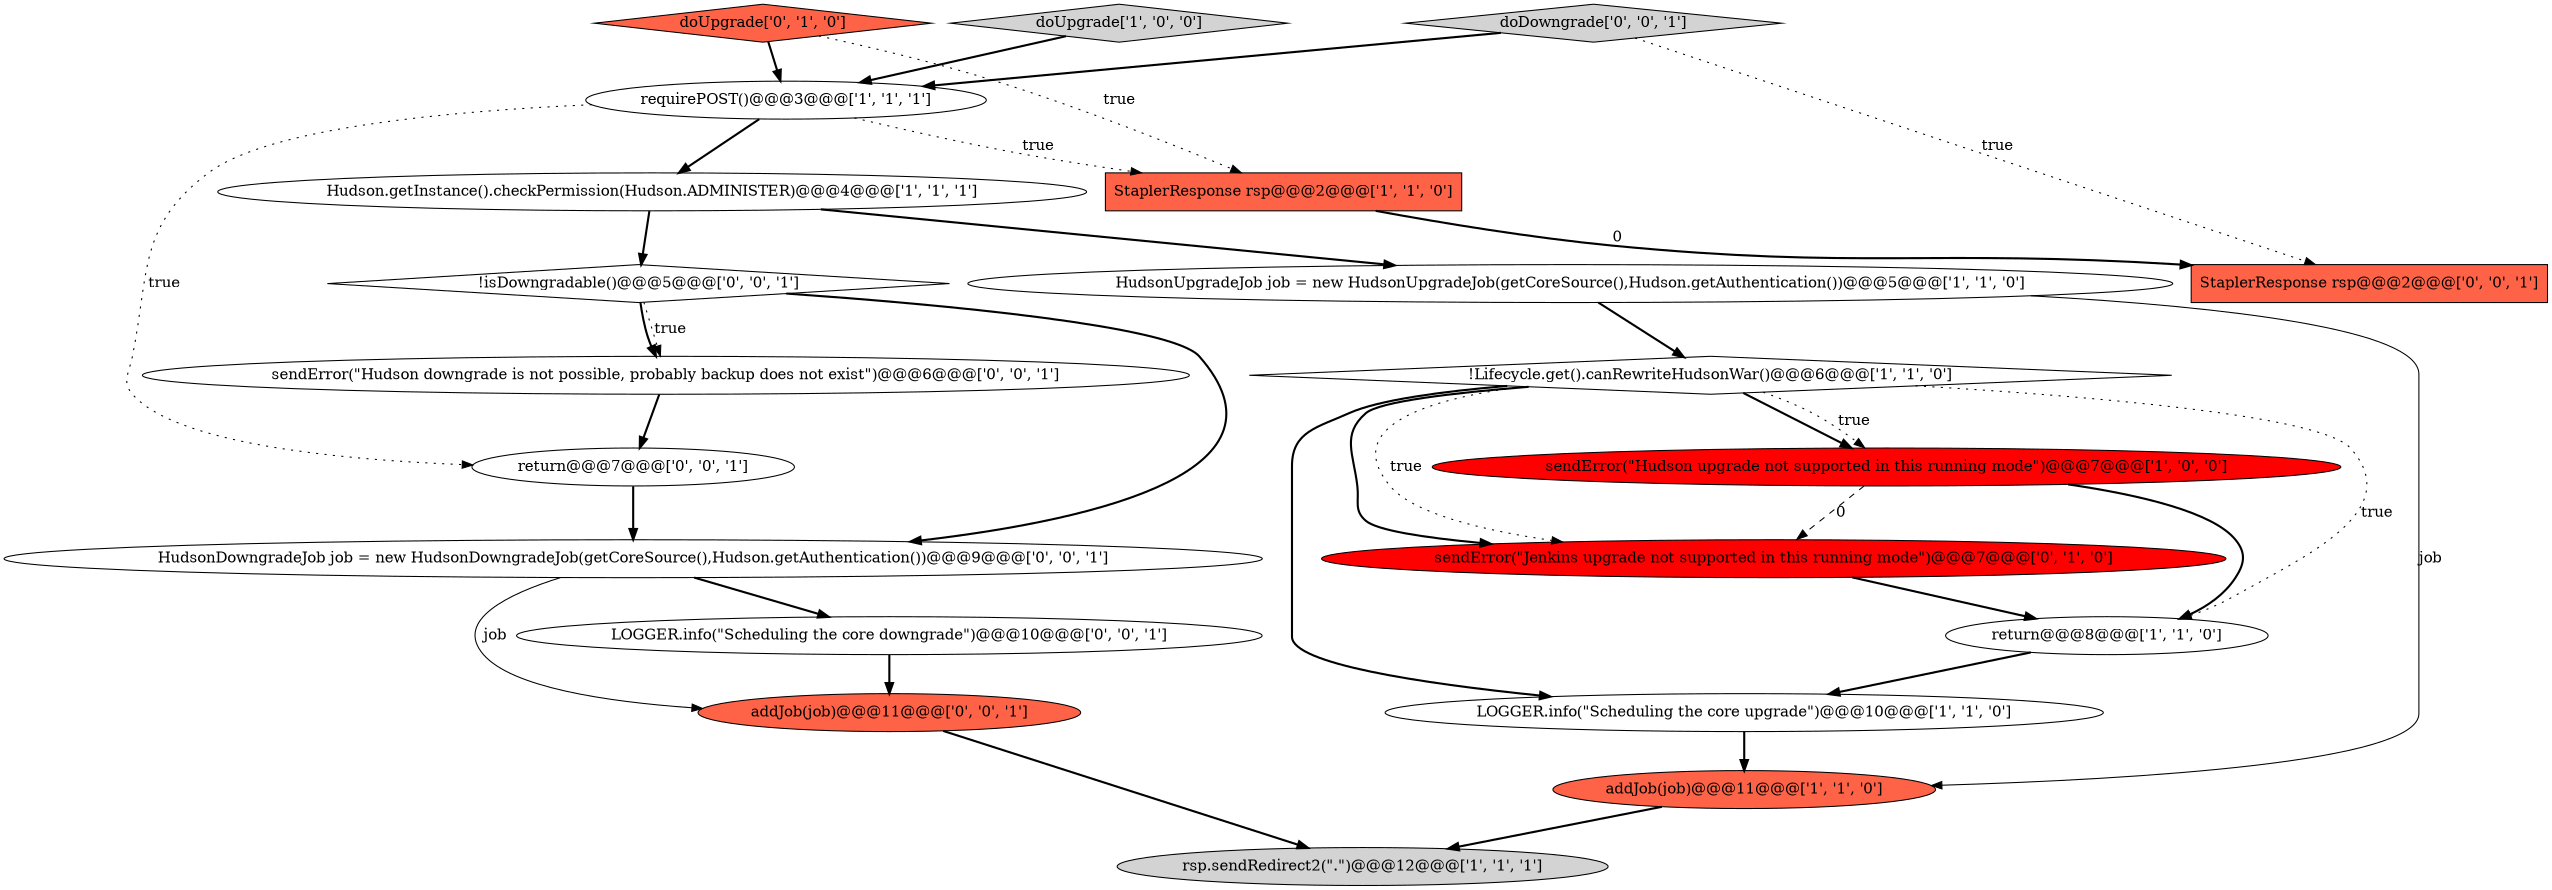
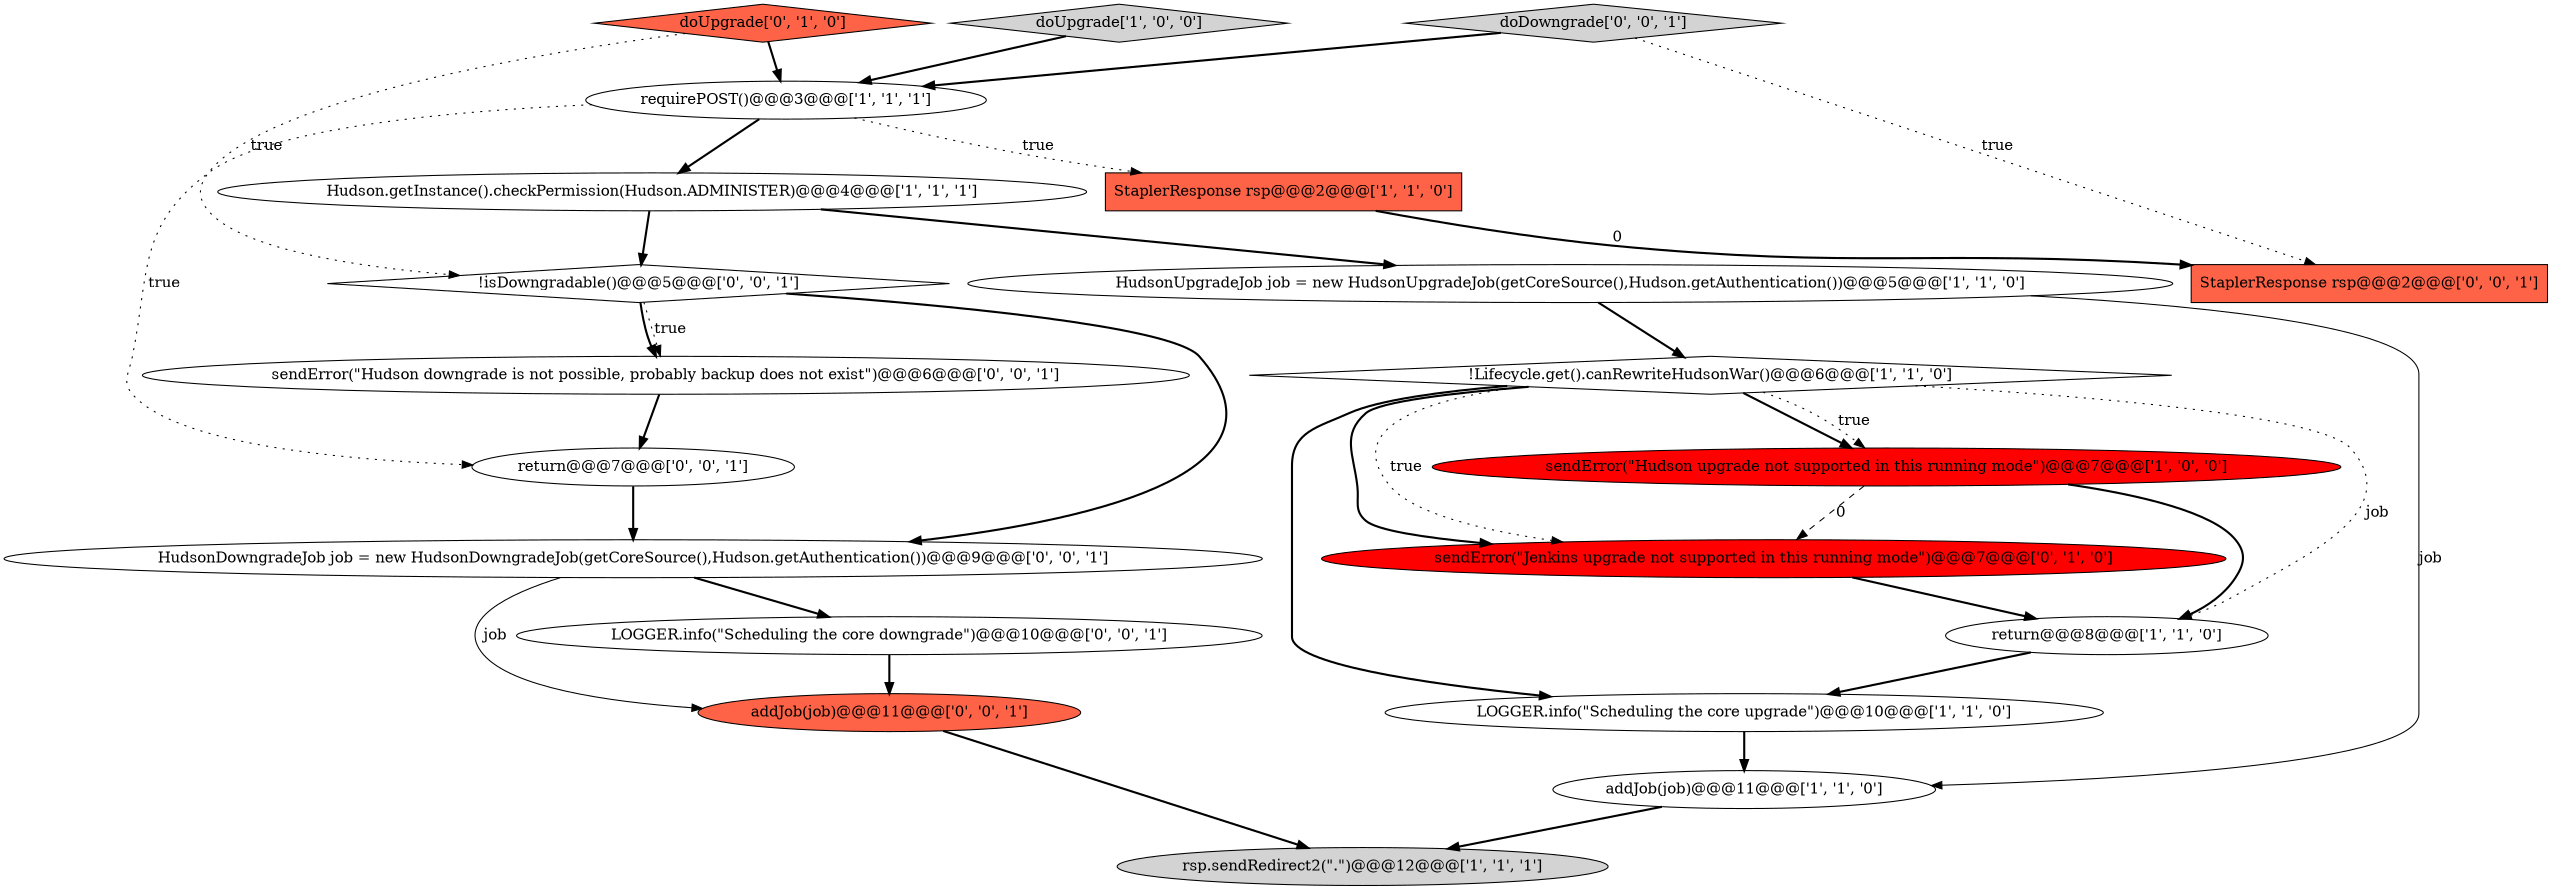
(1029, 92) -> (296, 119)
(2377, 513) -> (2377, 513)
(1744, 790) -> (1744, 790)
